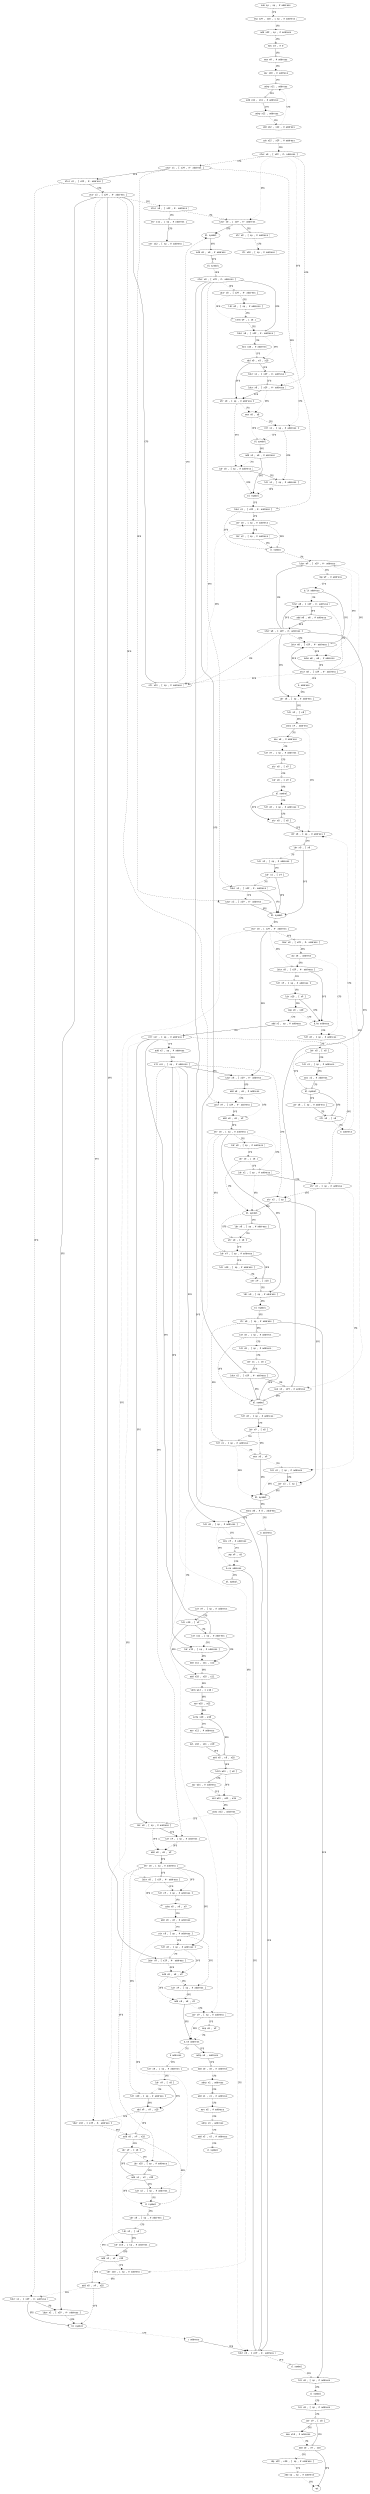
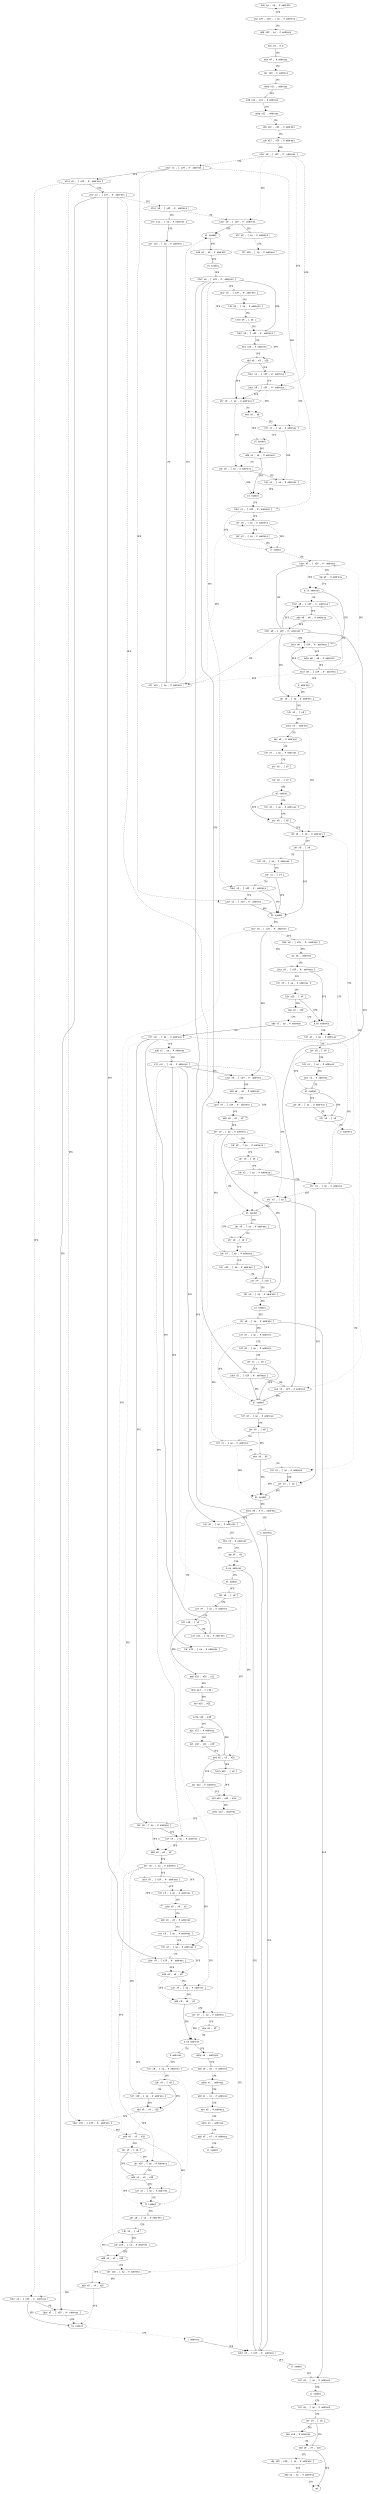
(272, 12) -> (276, 13)
(276, 39) -> none
(286, 107) -> (279, 134)
(144, 439) -> (167, 464)
(352, 609) -> (308, 575)
(281, 773) -> none
(95, 1157) -> (69, 1153)
none -> (228, 1595)
(206, 1642) -> none
(202, 1663) -> none
(202, 1710) -> none
none -> (202, 1737)
(216, 1778) -> (206, 1768)
